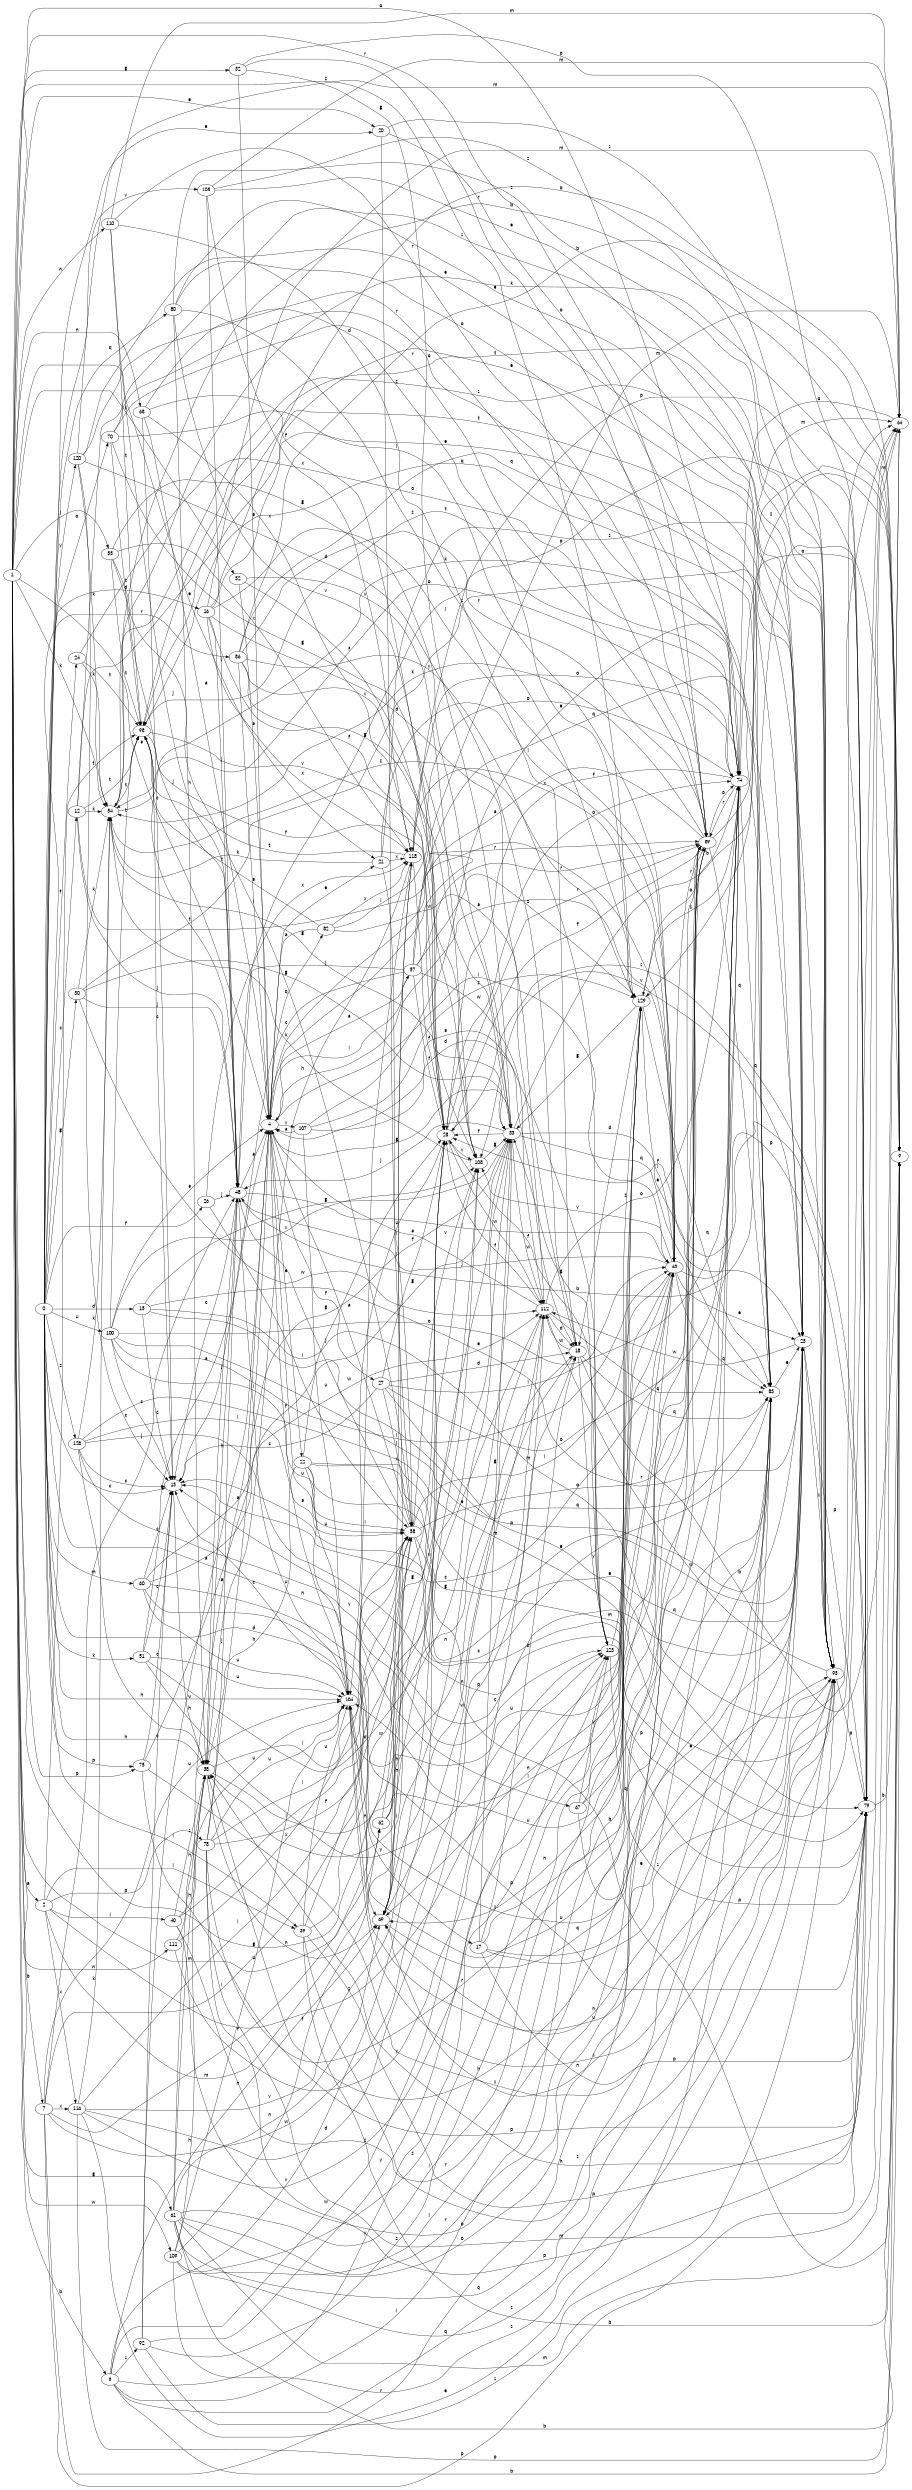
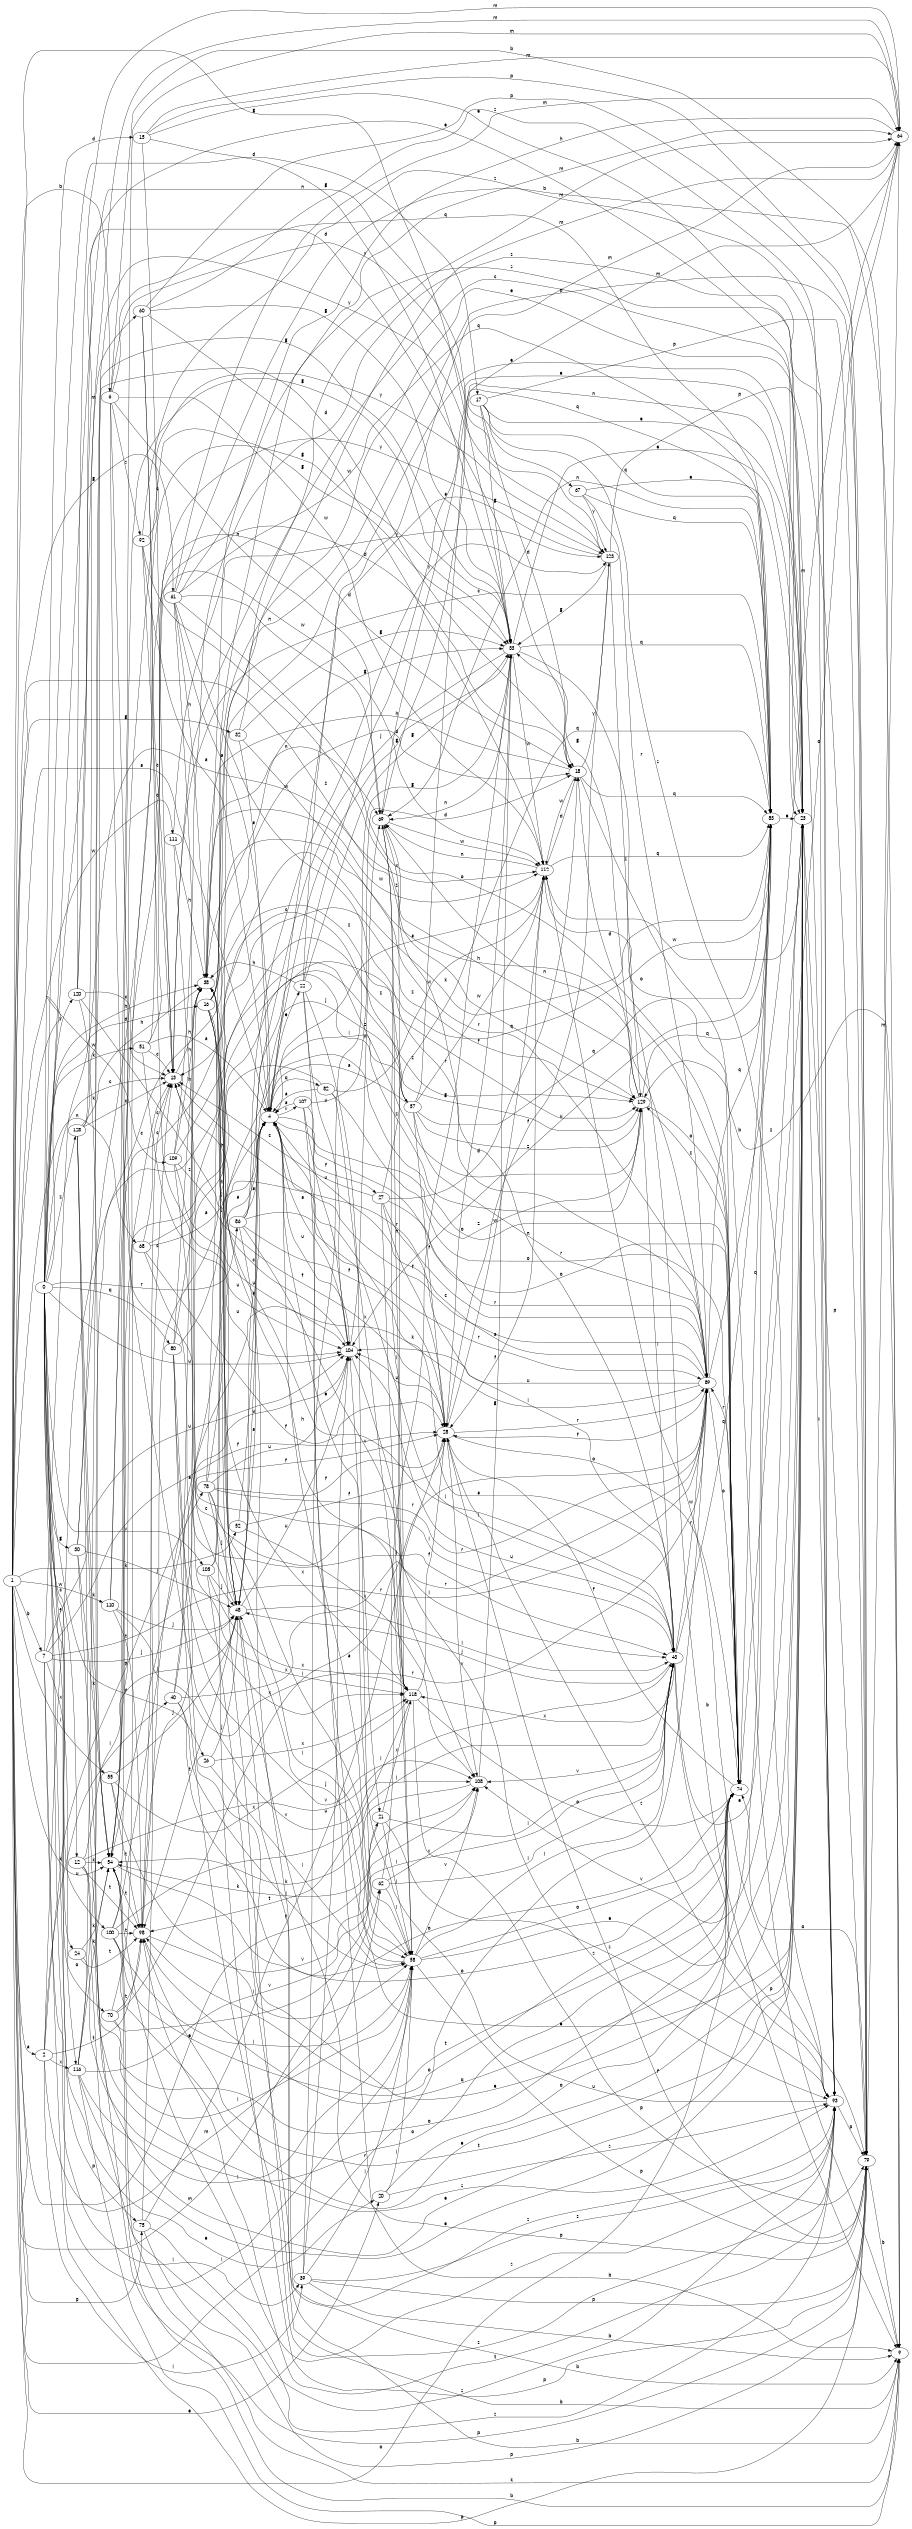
(253, 1240) -> none
